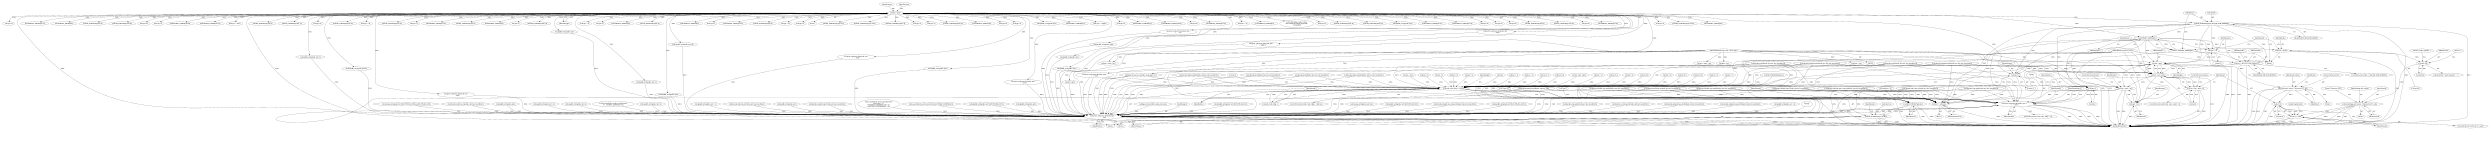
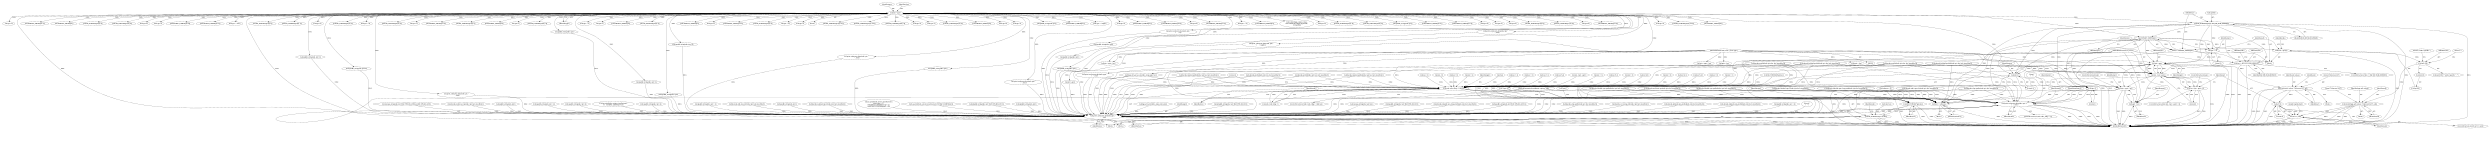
(2422, 70) -> (2418, 81)
(1408, 75) -> none
